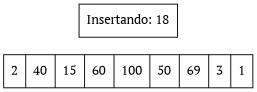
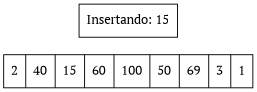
(128, 21) -> (128, 21)
